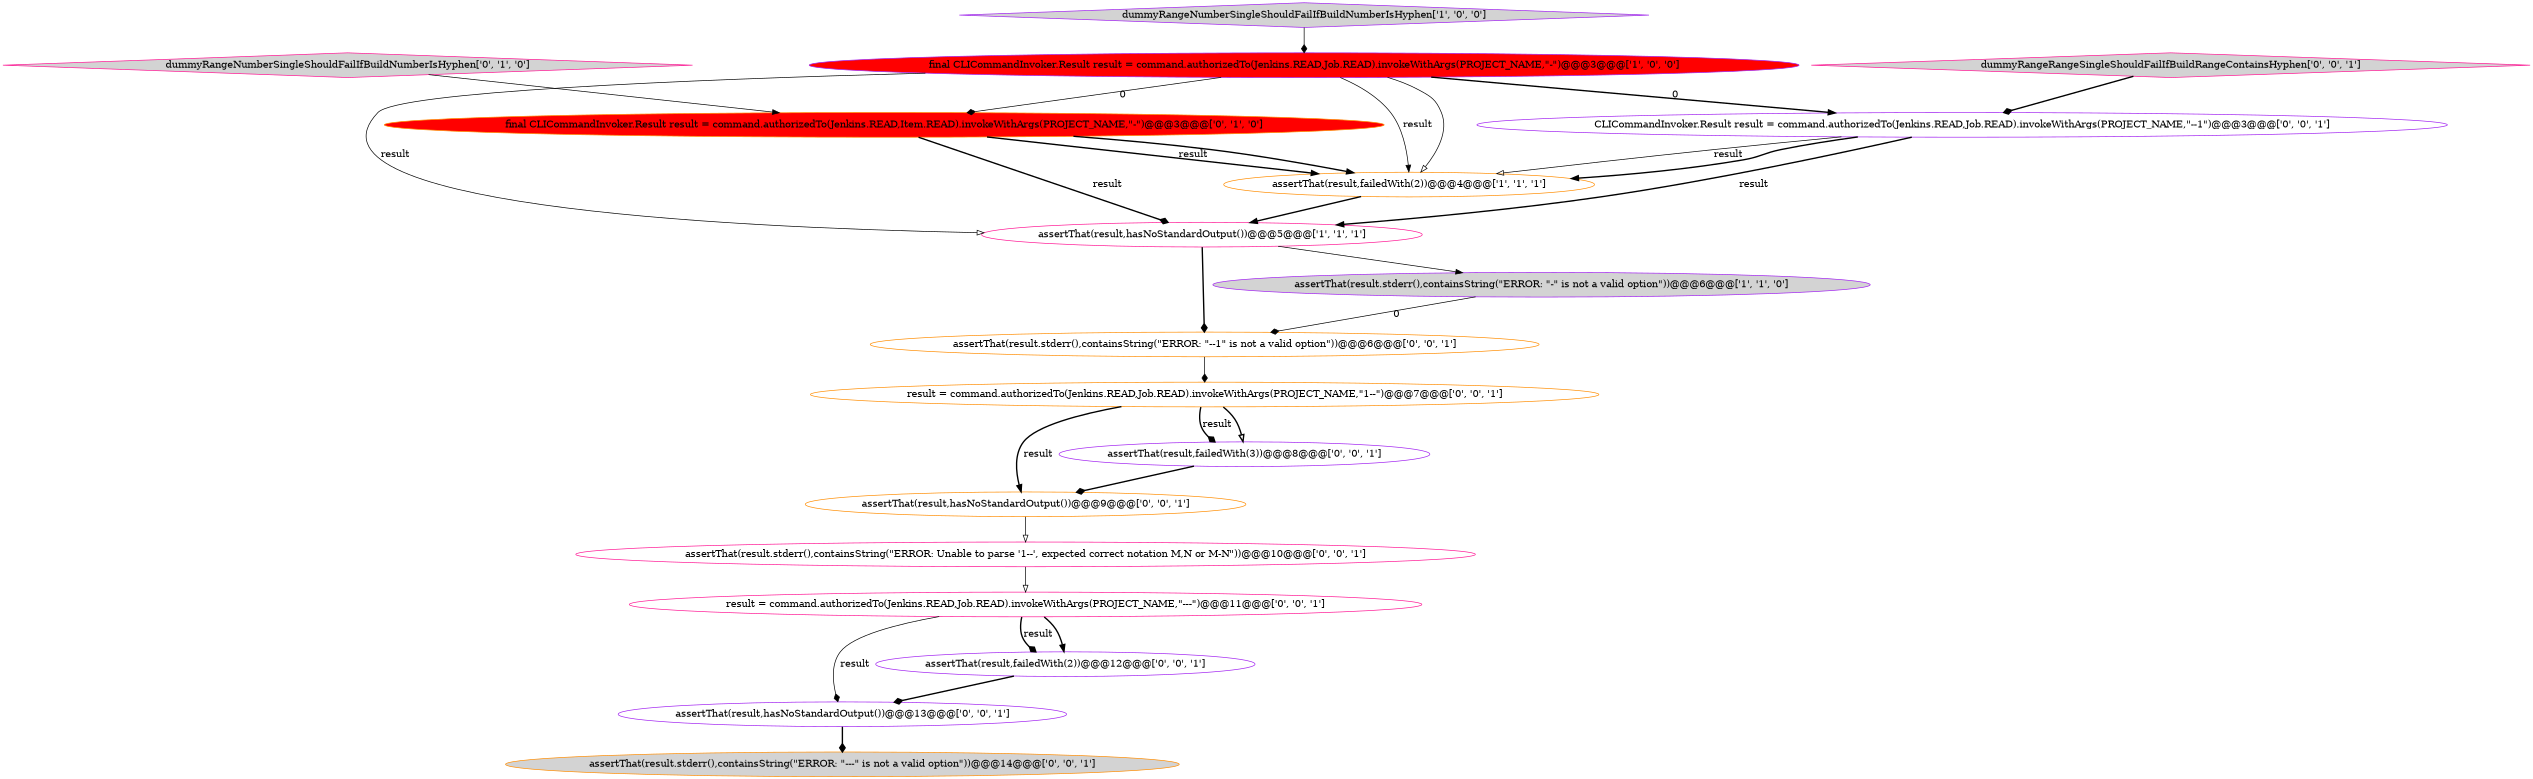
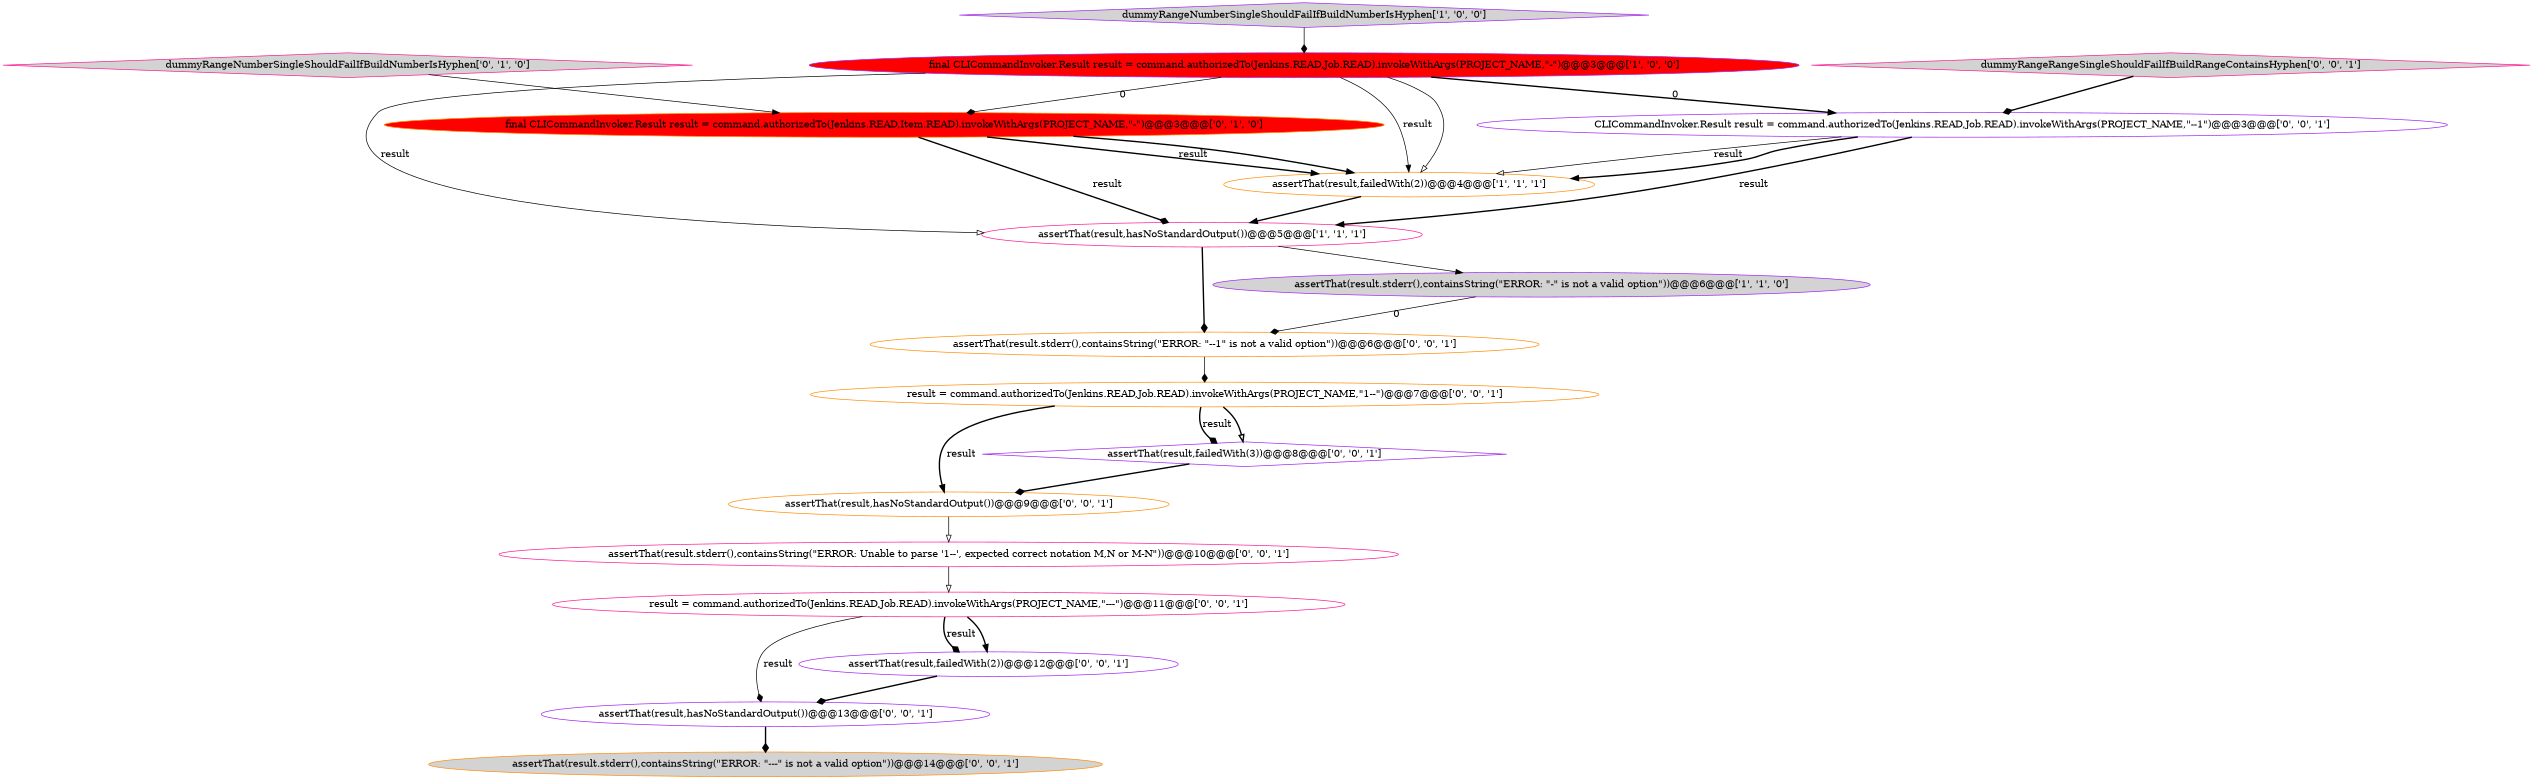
(1244, 454) -> (1244, 454)
